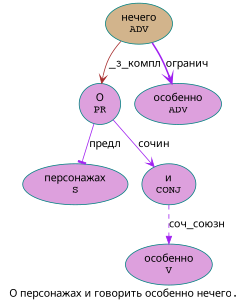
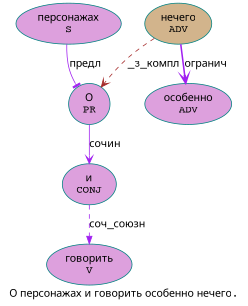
(110, 57) -> (128, 57)
(88, 142) -> (68, 64)
(169, 265) -> (89, 265)
